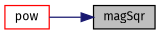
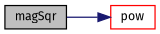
(65, 17) -> (82, 17)
